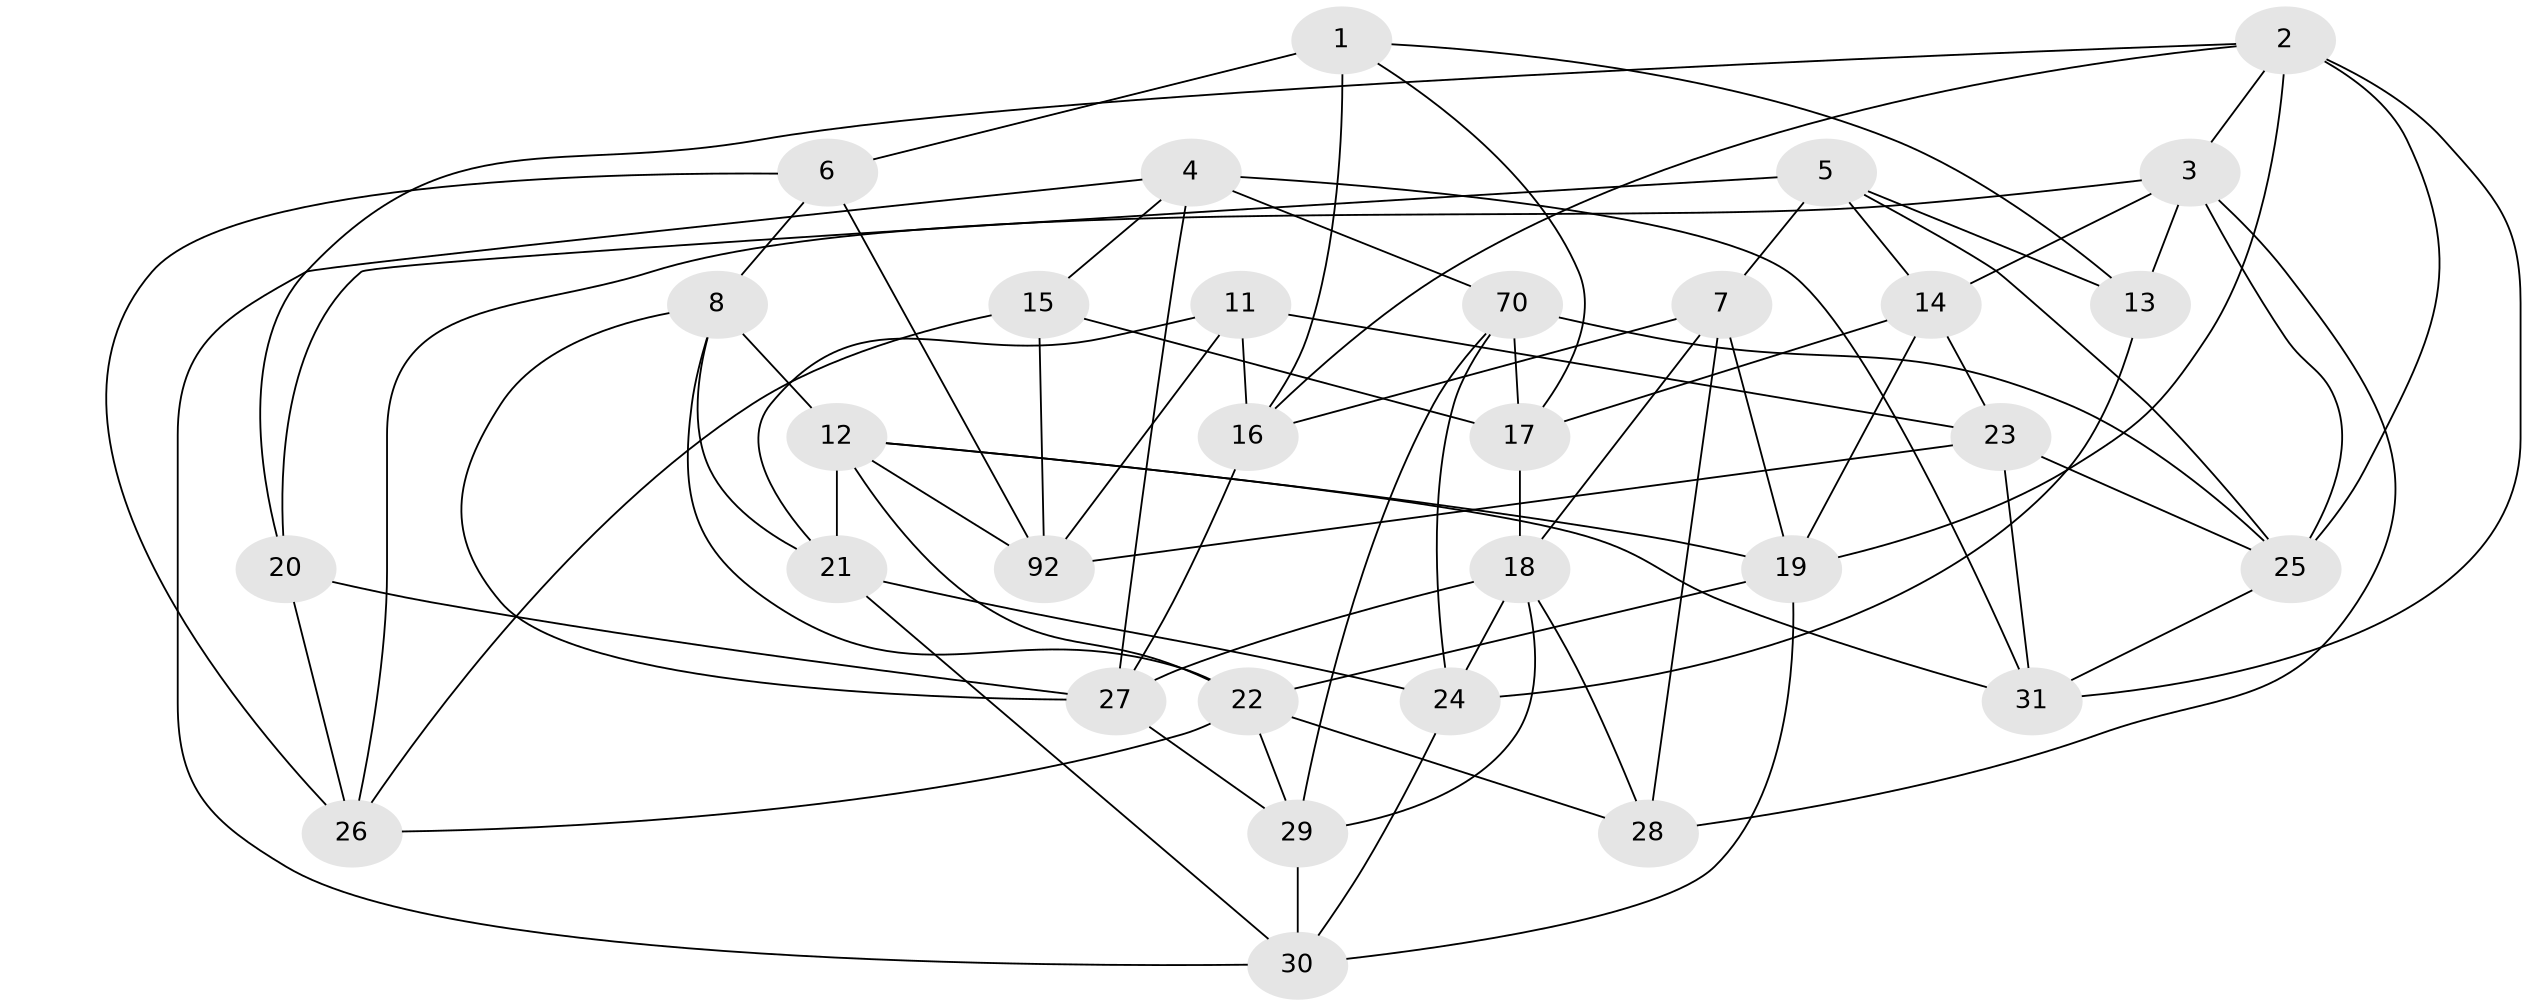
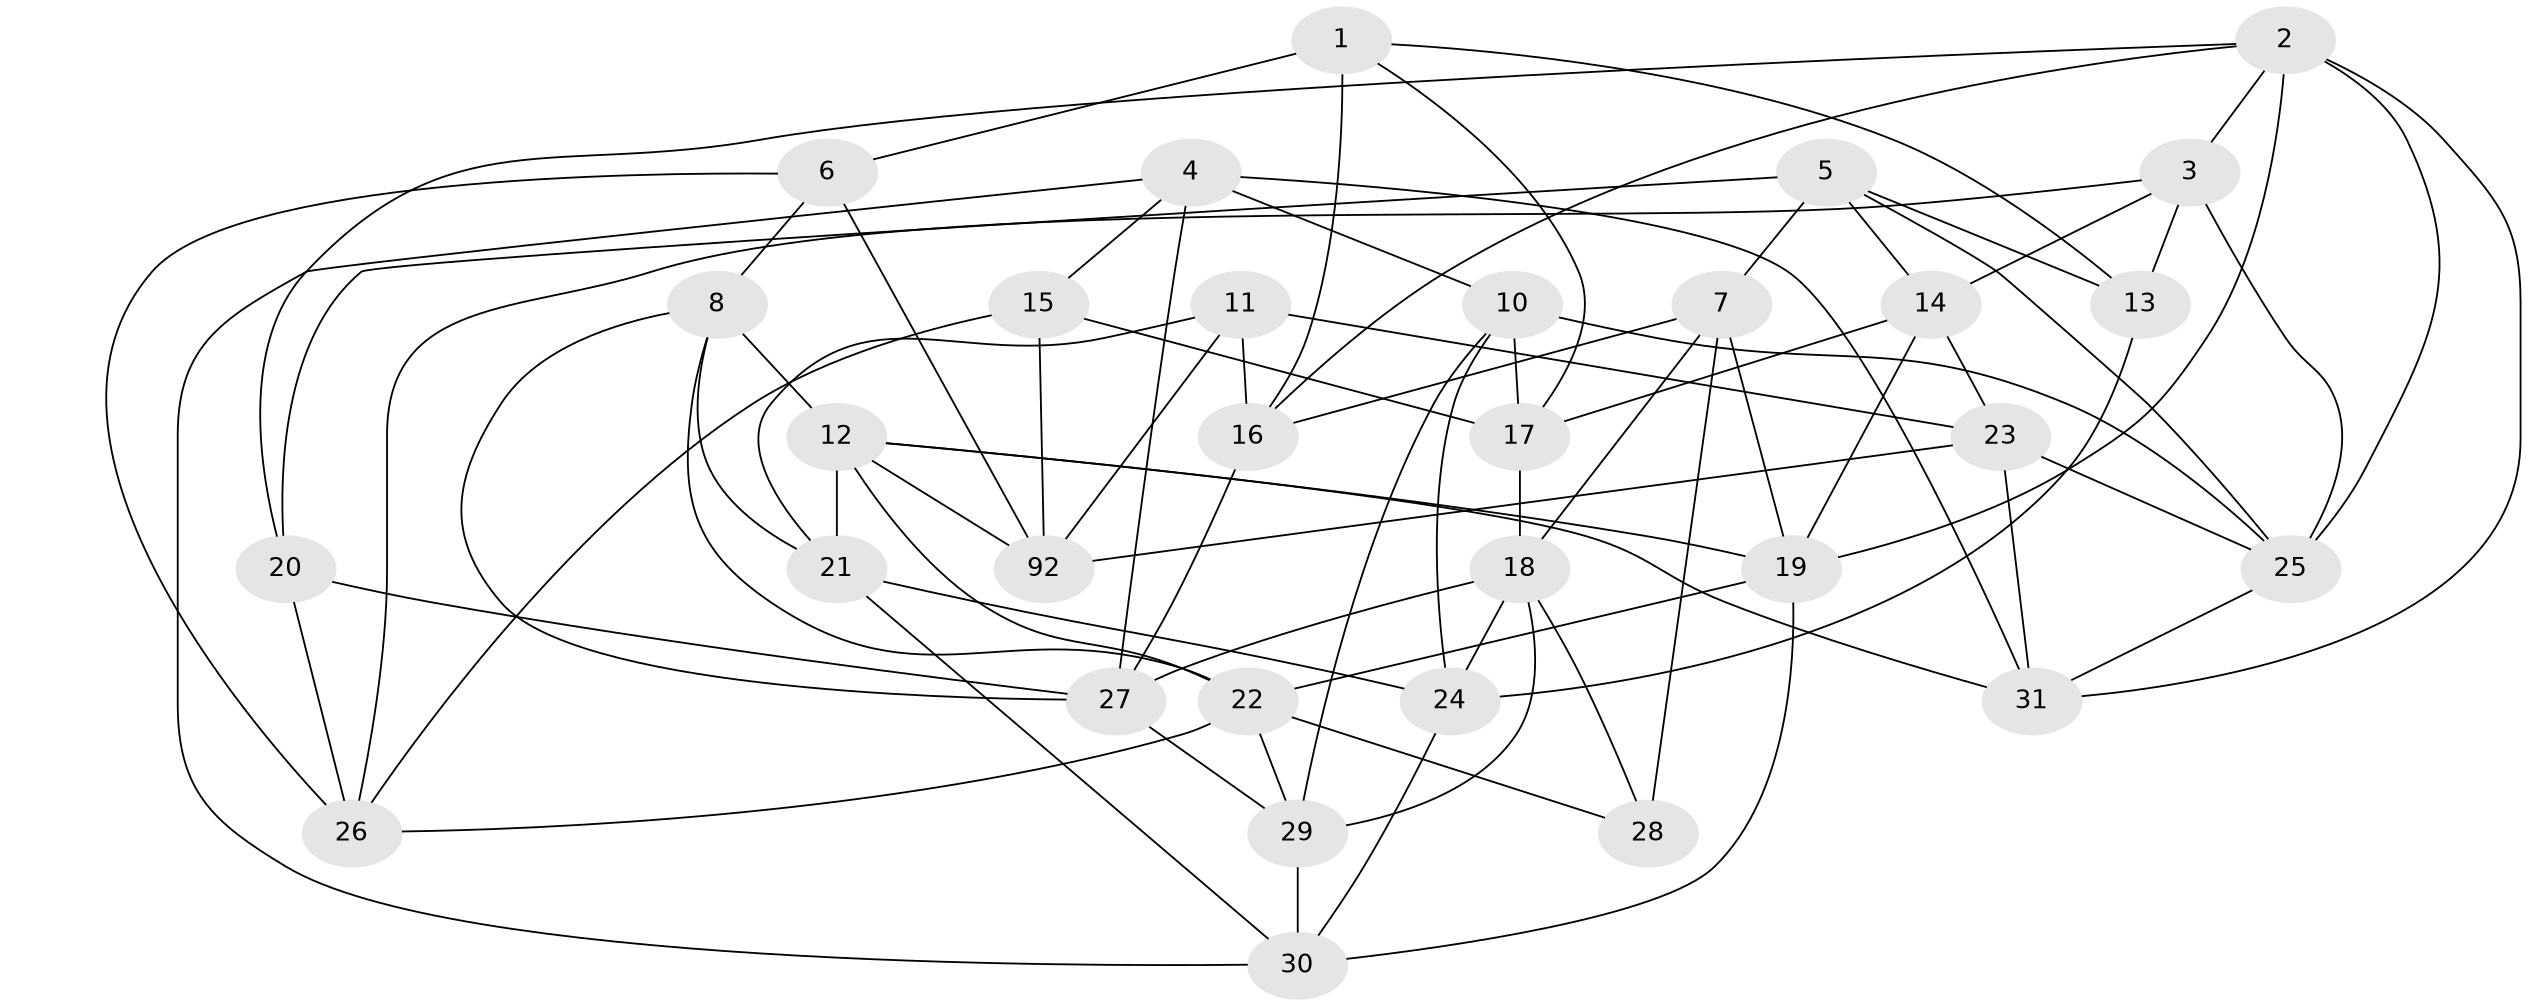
(1513, 305) -> (1513, 305)
(2268, 684) -> none
